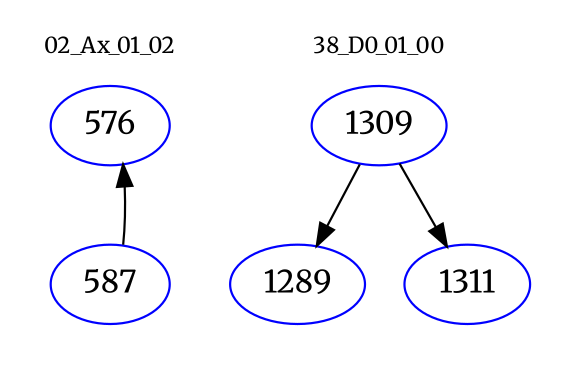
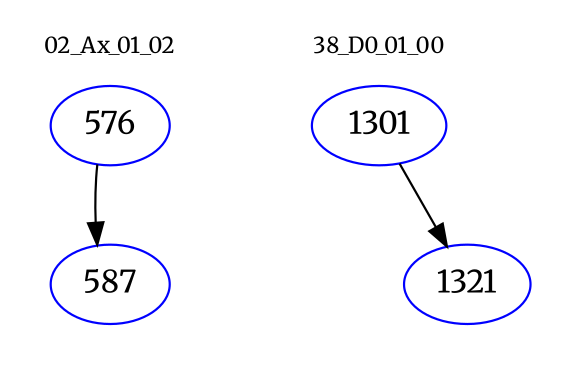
(379, 126) -> (379, 126)
(125, 216) -> (95, 194)
(298, 284) -> none
(467, 284) -> (467, 284)
